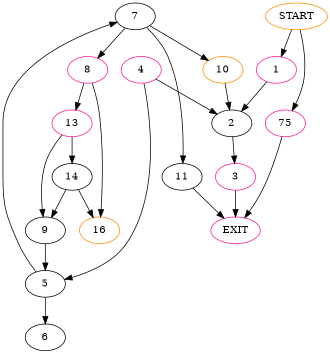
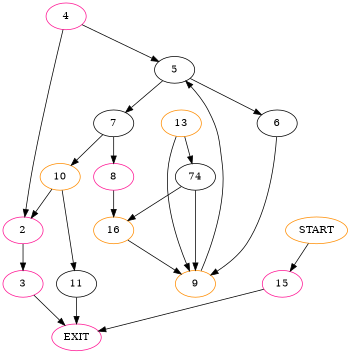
(276, 70) -> none
(177, 84) -> (68, 227)
(81, 93) -> none
(72, 123) -> (181, 123)
(232, 123) -> (23, 230)
(285, 123) -> (282, 284)
(72, 177) -> (195, 177)
none -> (262, 212)
(45, 230) -> (195, 284)
none -> (151, 255)
